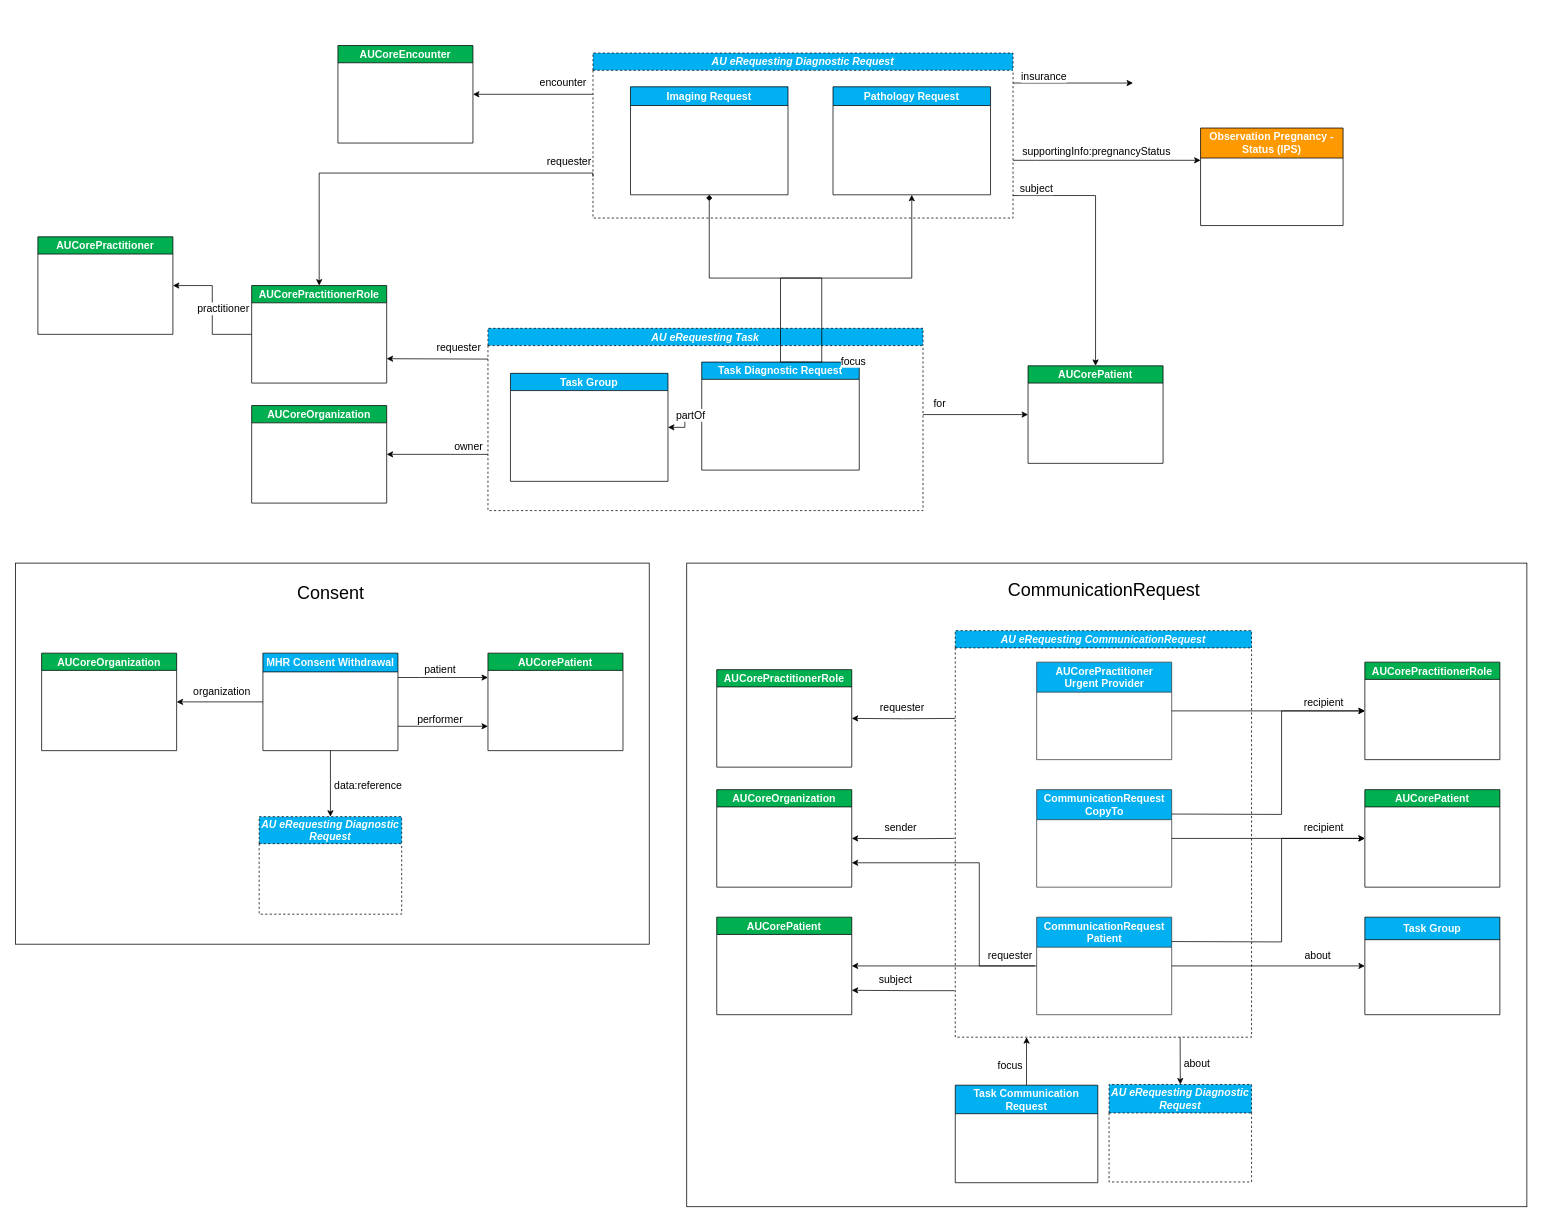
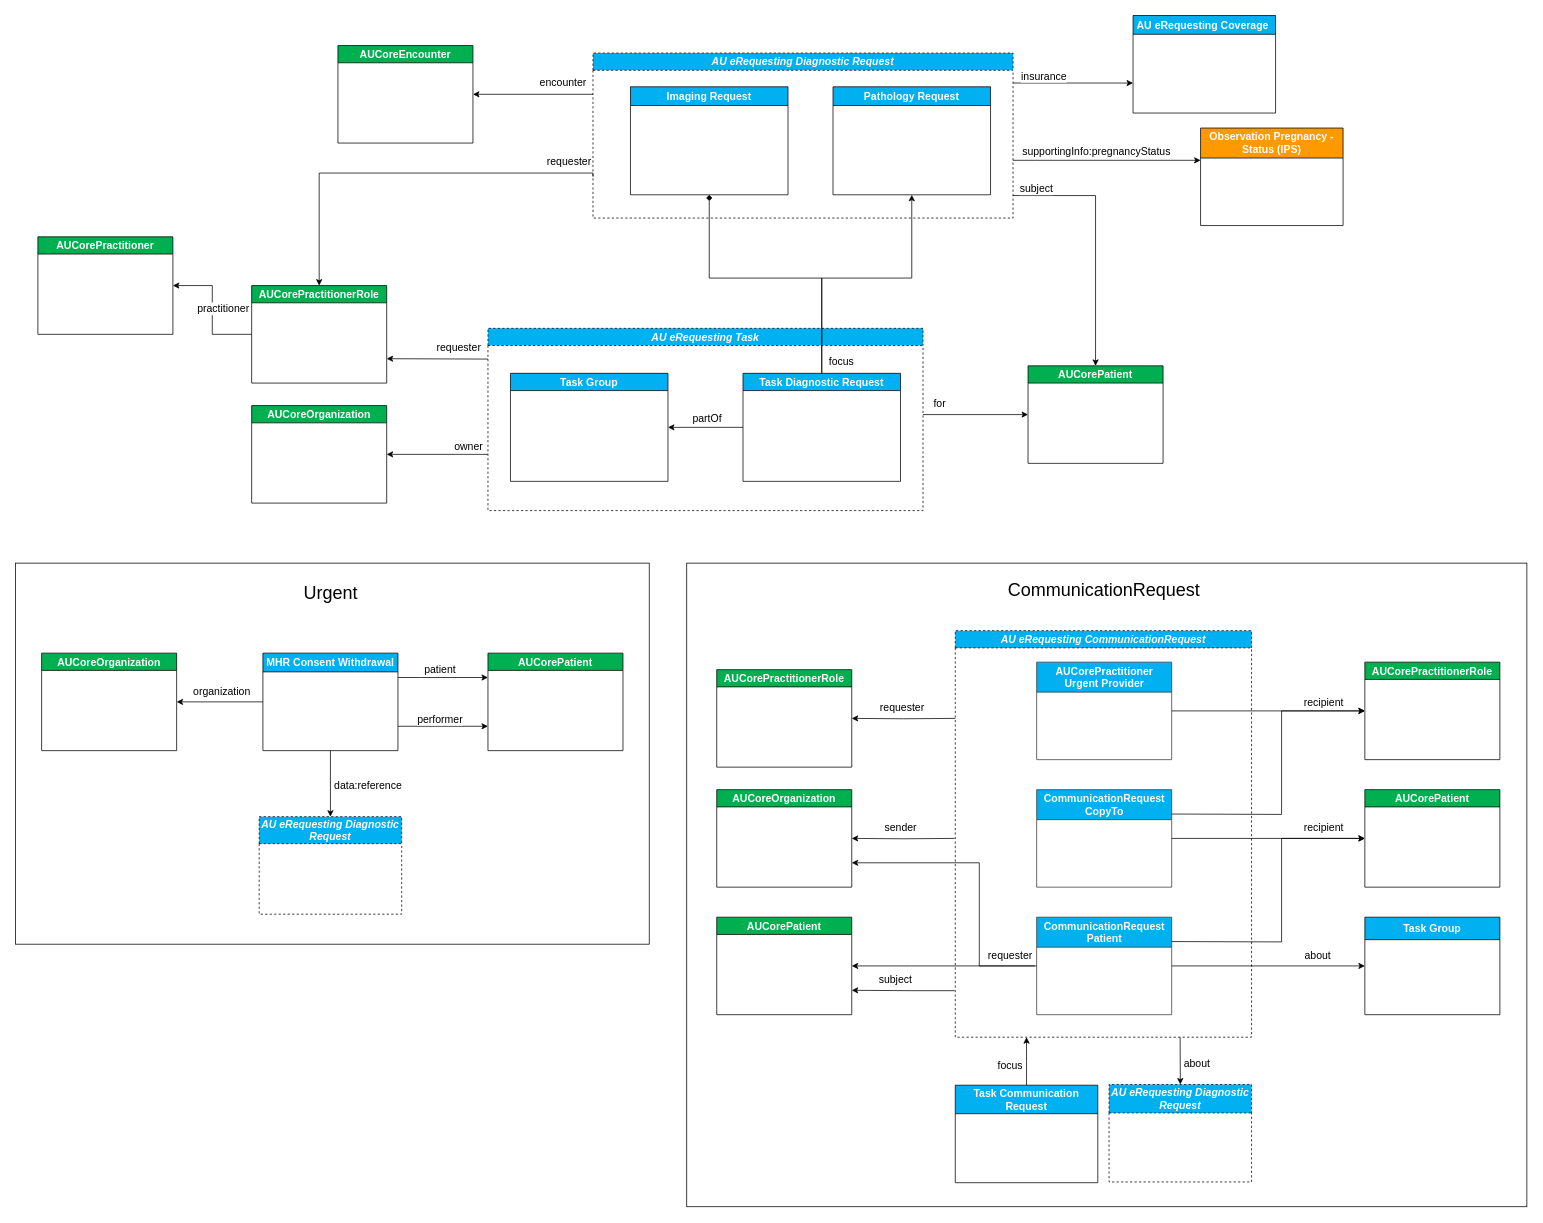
none -> (1204, 64)
(780, 416) -> (822, 427)
(331, 593) -> (331, 593)
